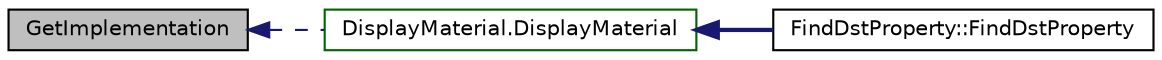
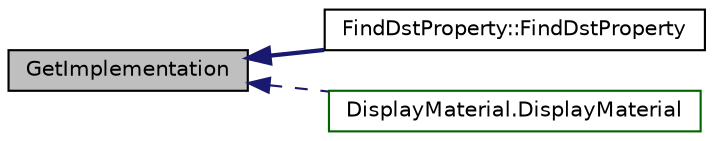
(745, 30) -> (297, 53)
